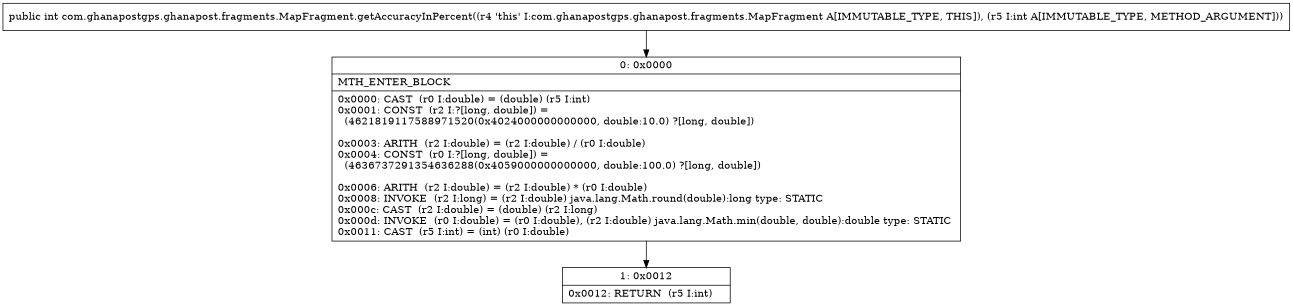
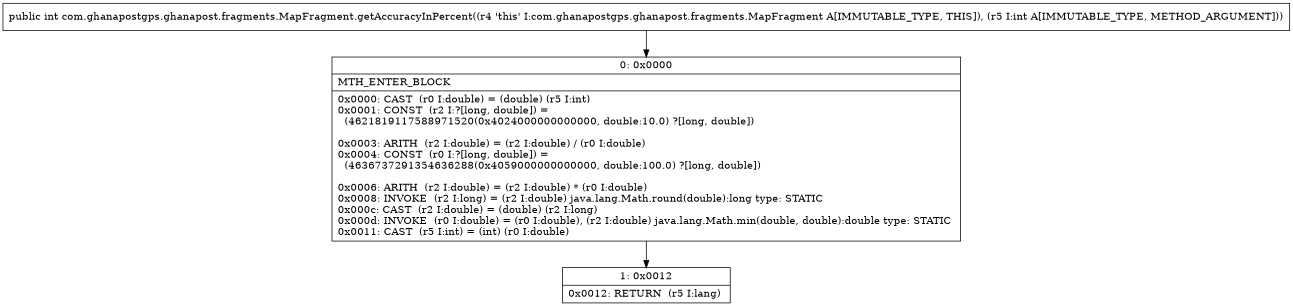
(642, 294) -> (646, 294)
